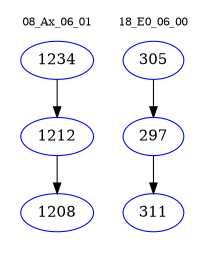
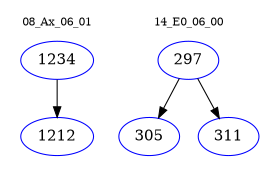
(153, 23) -> (189, 23)
(153, 93) -> (171, 93)
(57, 213) -> none
